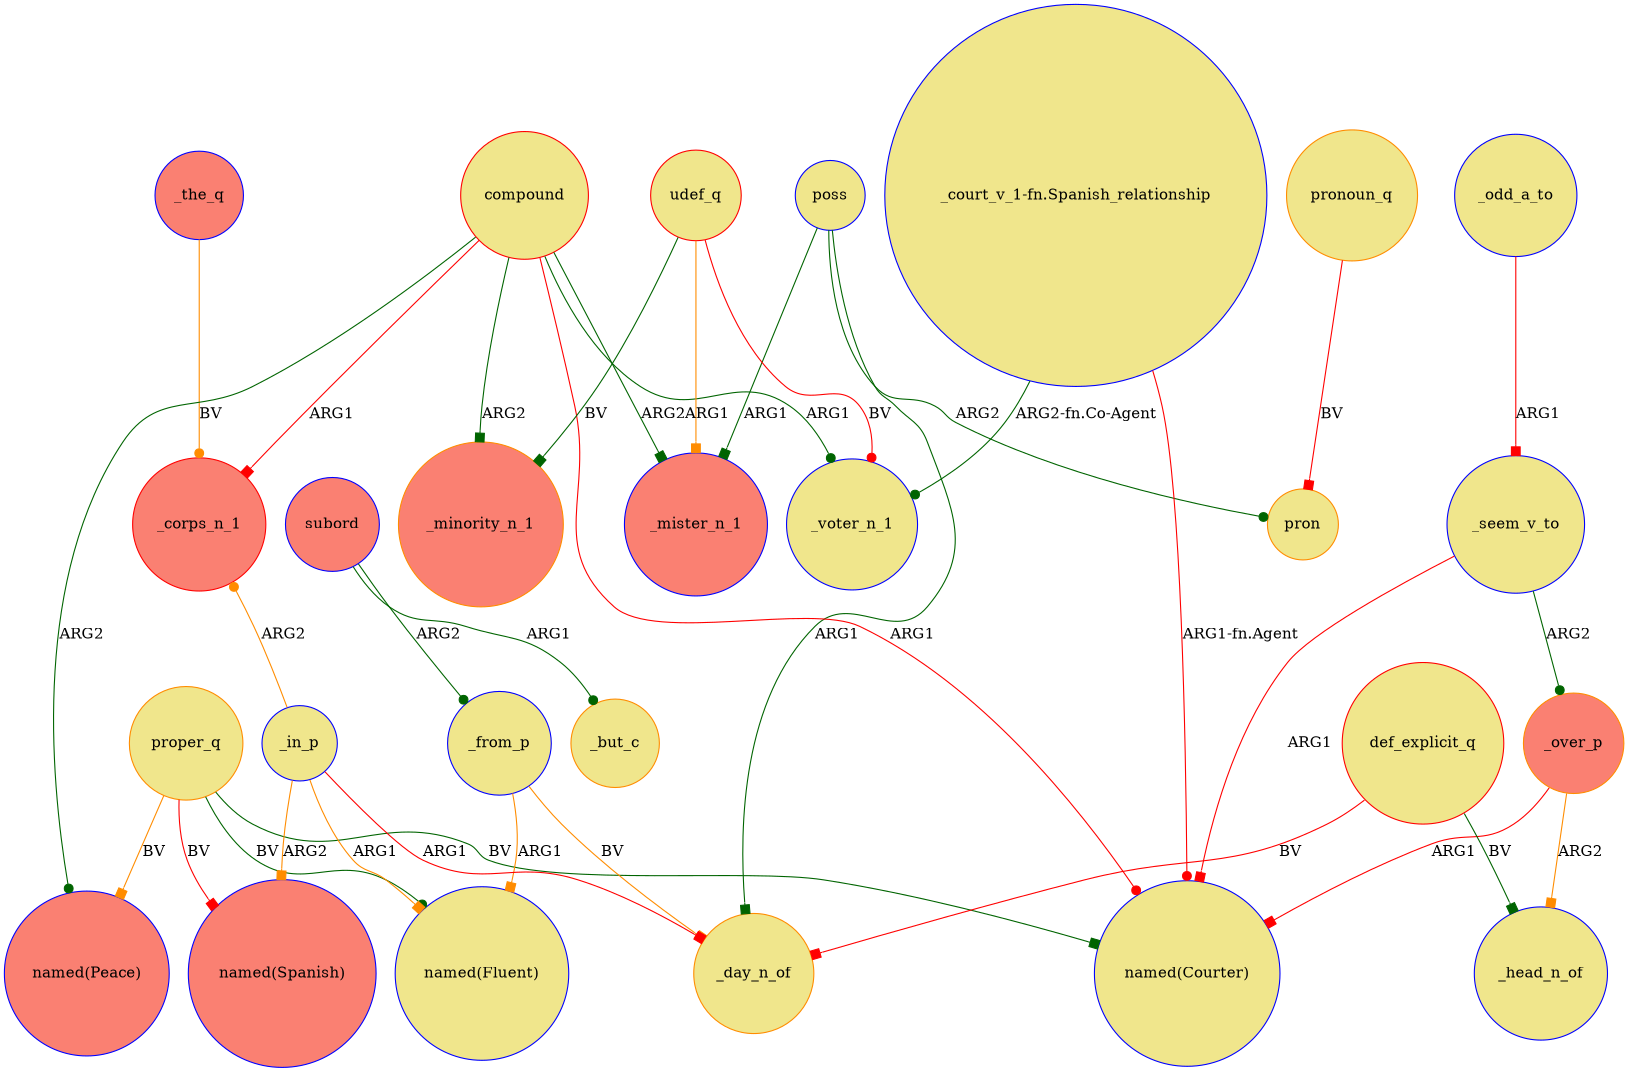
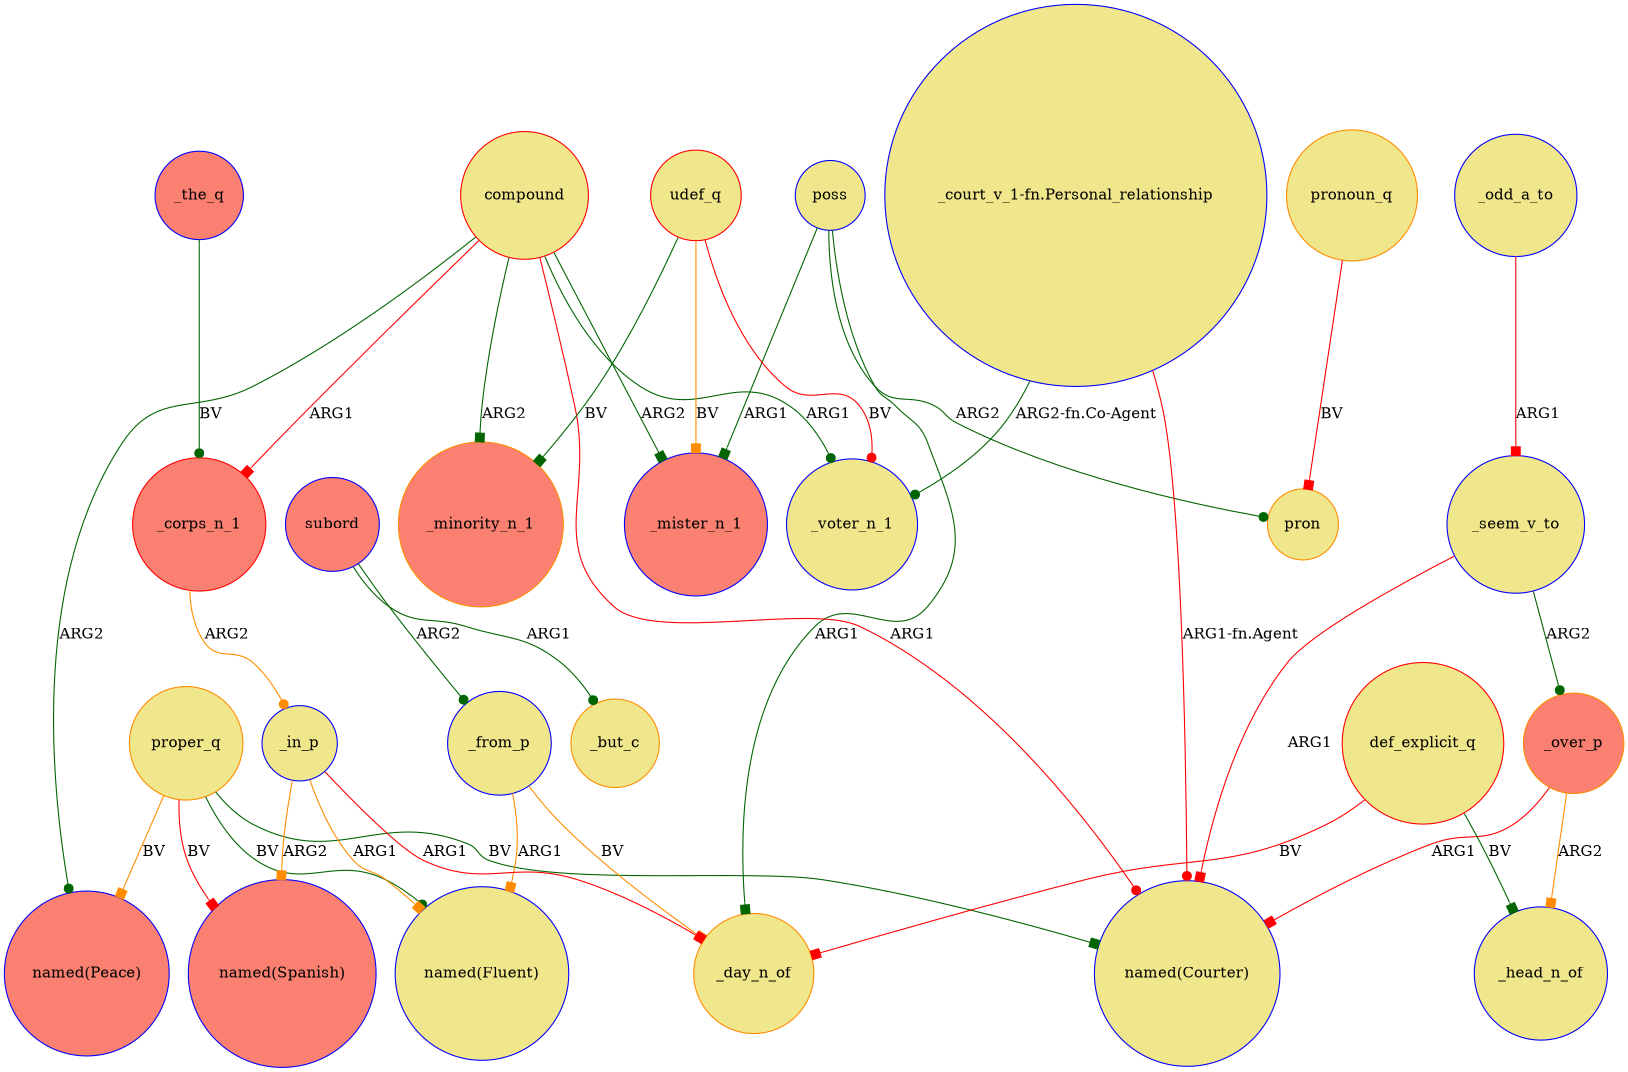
(1076, 195) -> (1076, 195)
(199, 344) -> (199, 344)
(707, 414) -> (707, 414)
(264, 648) -> (224, 654)
